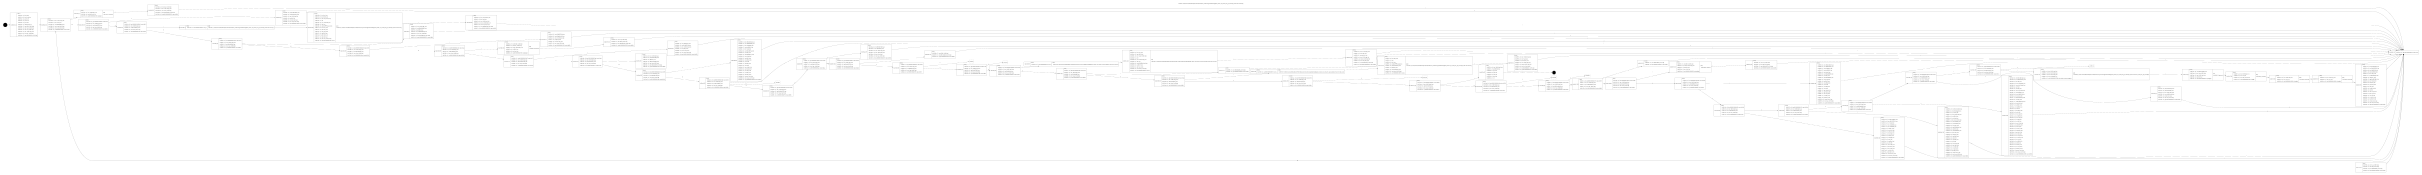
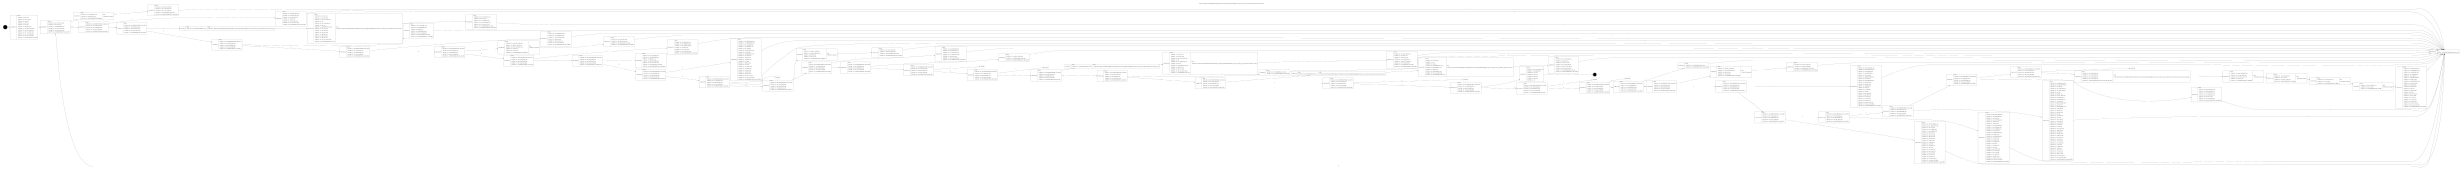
none -> (817, 55)
